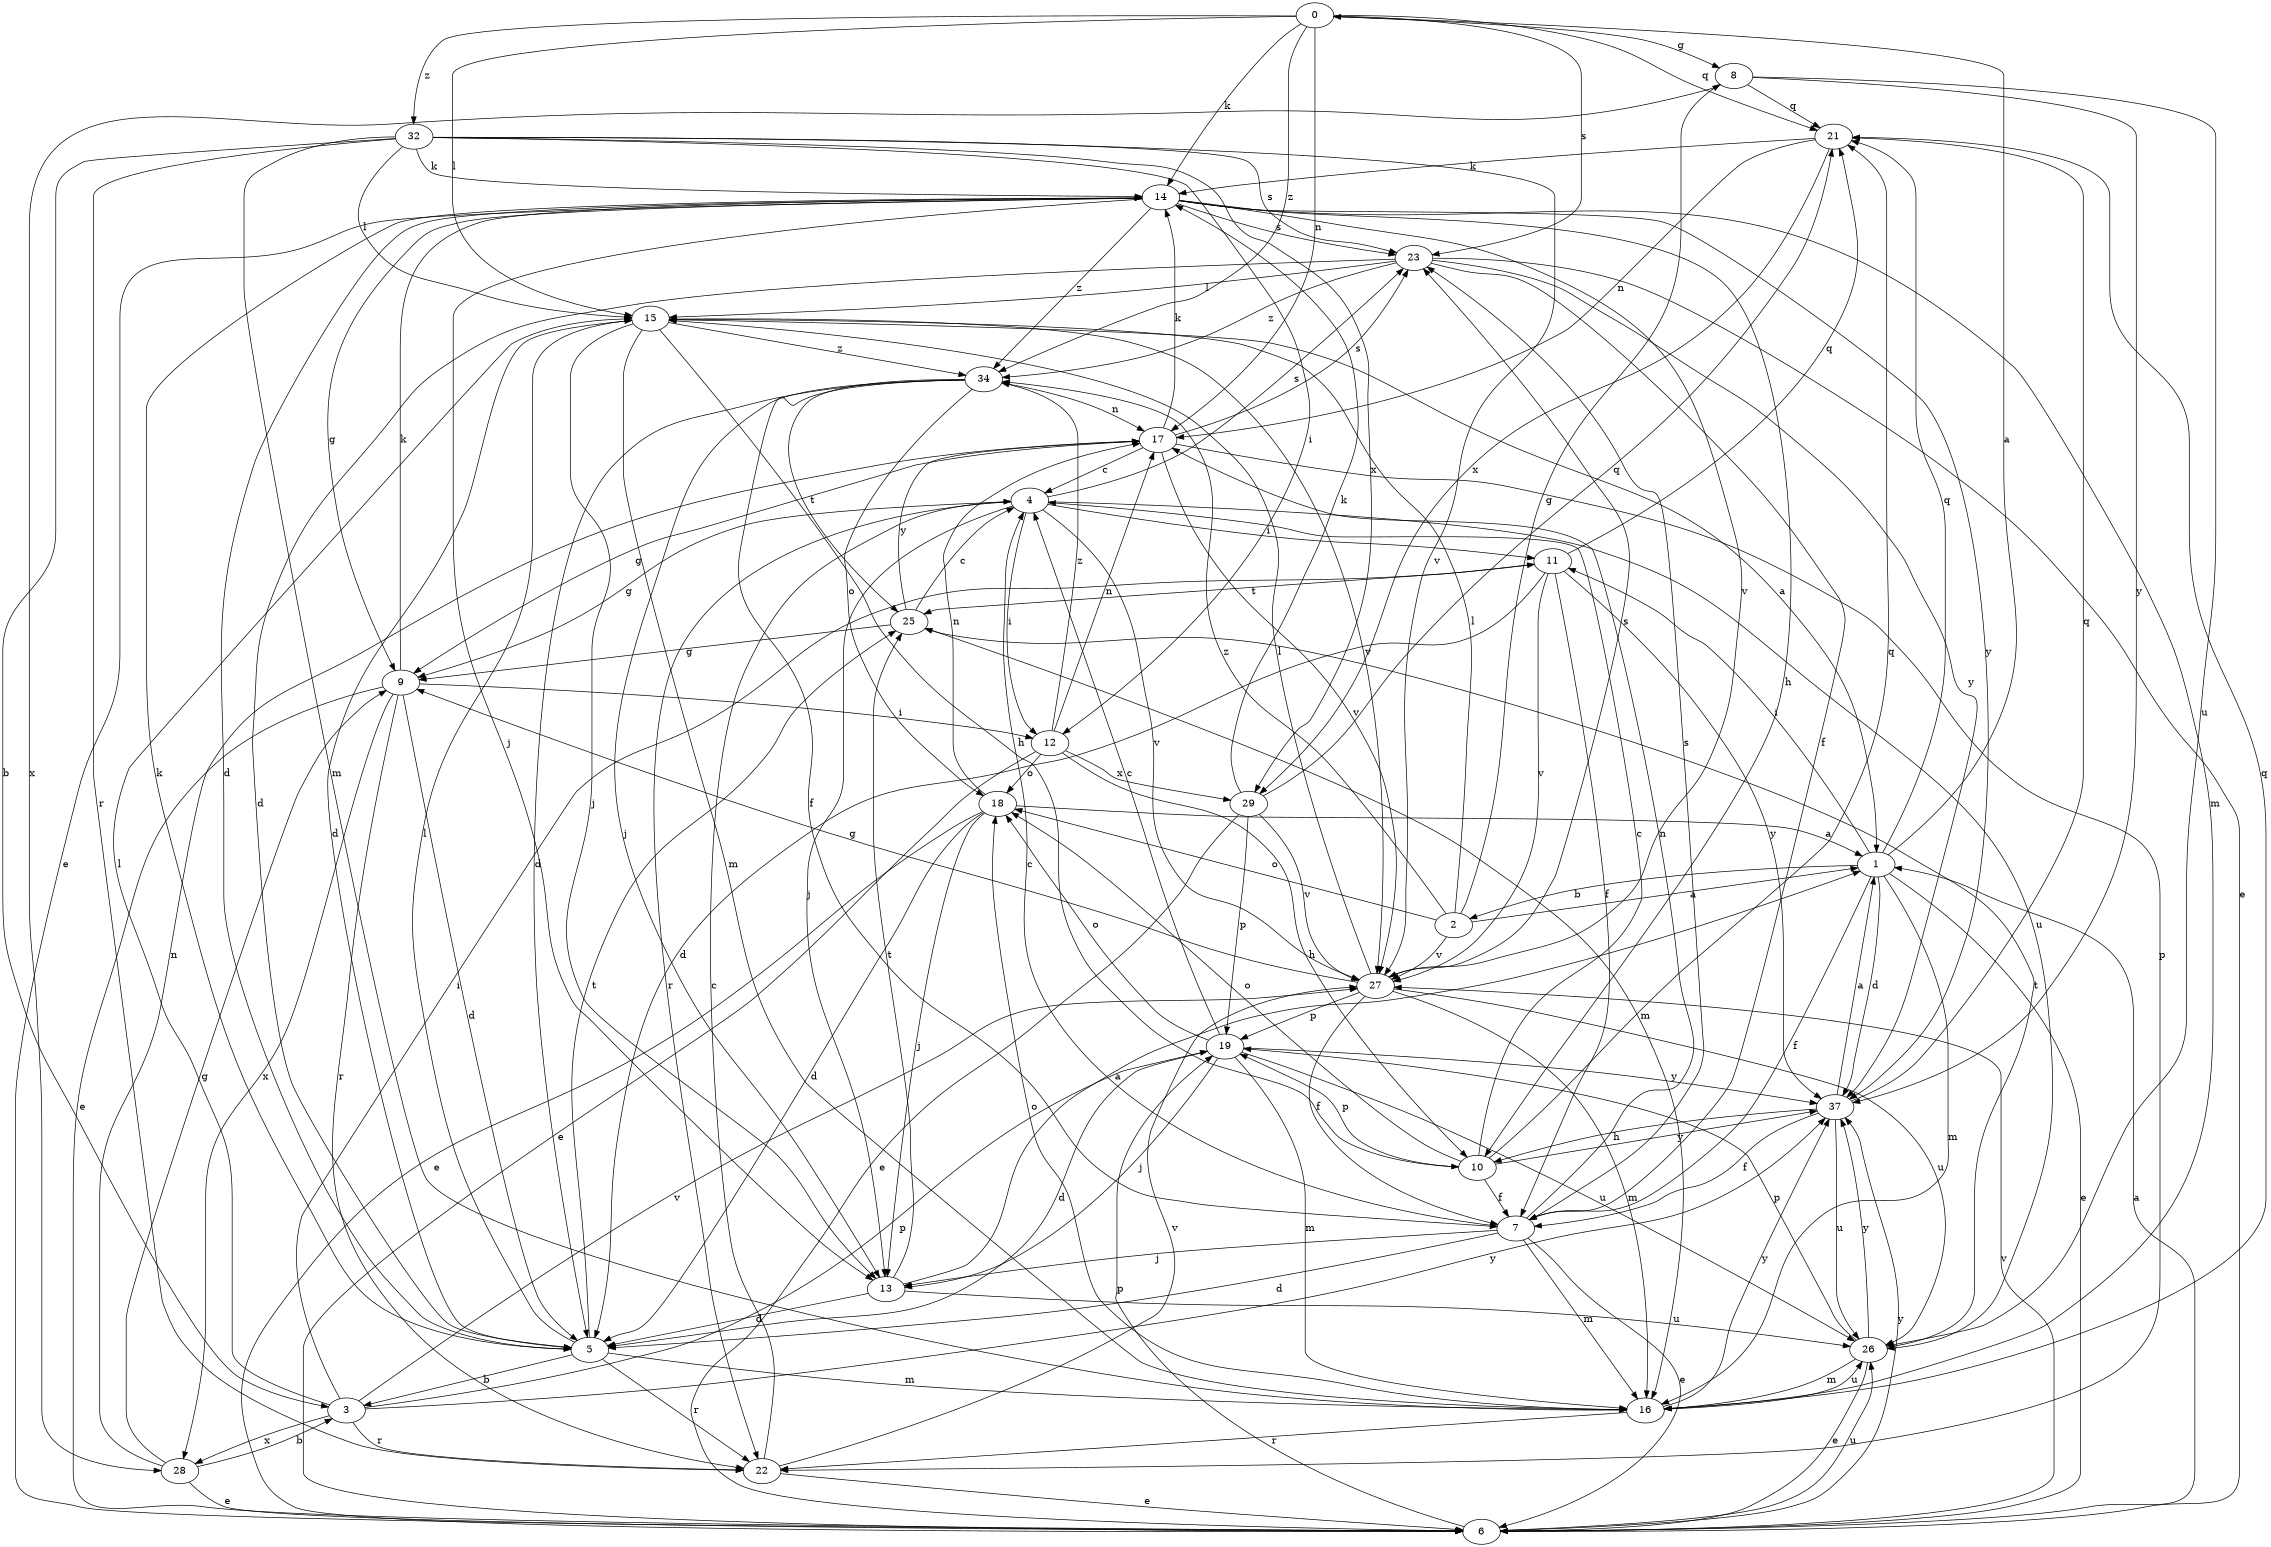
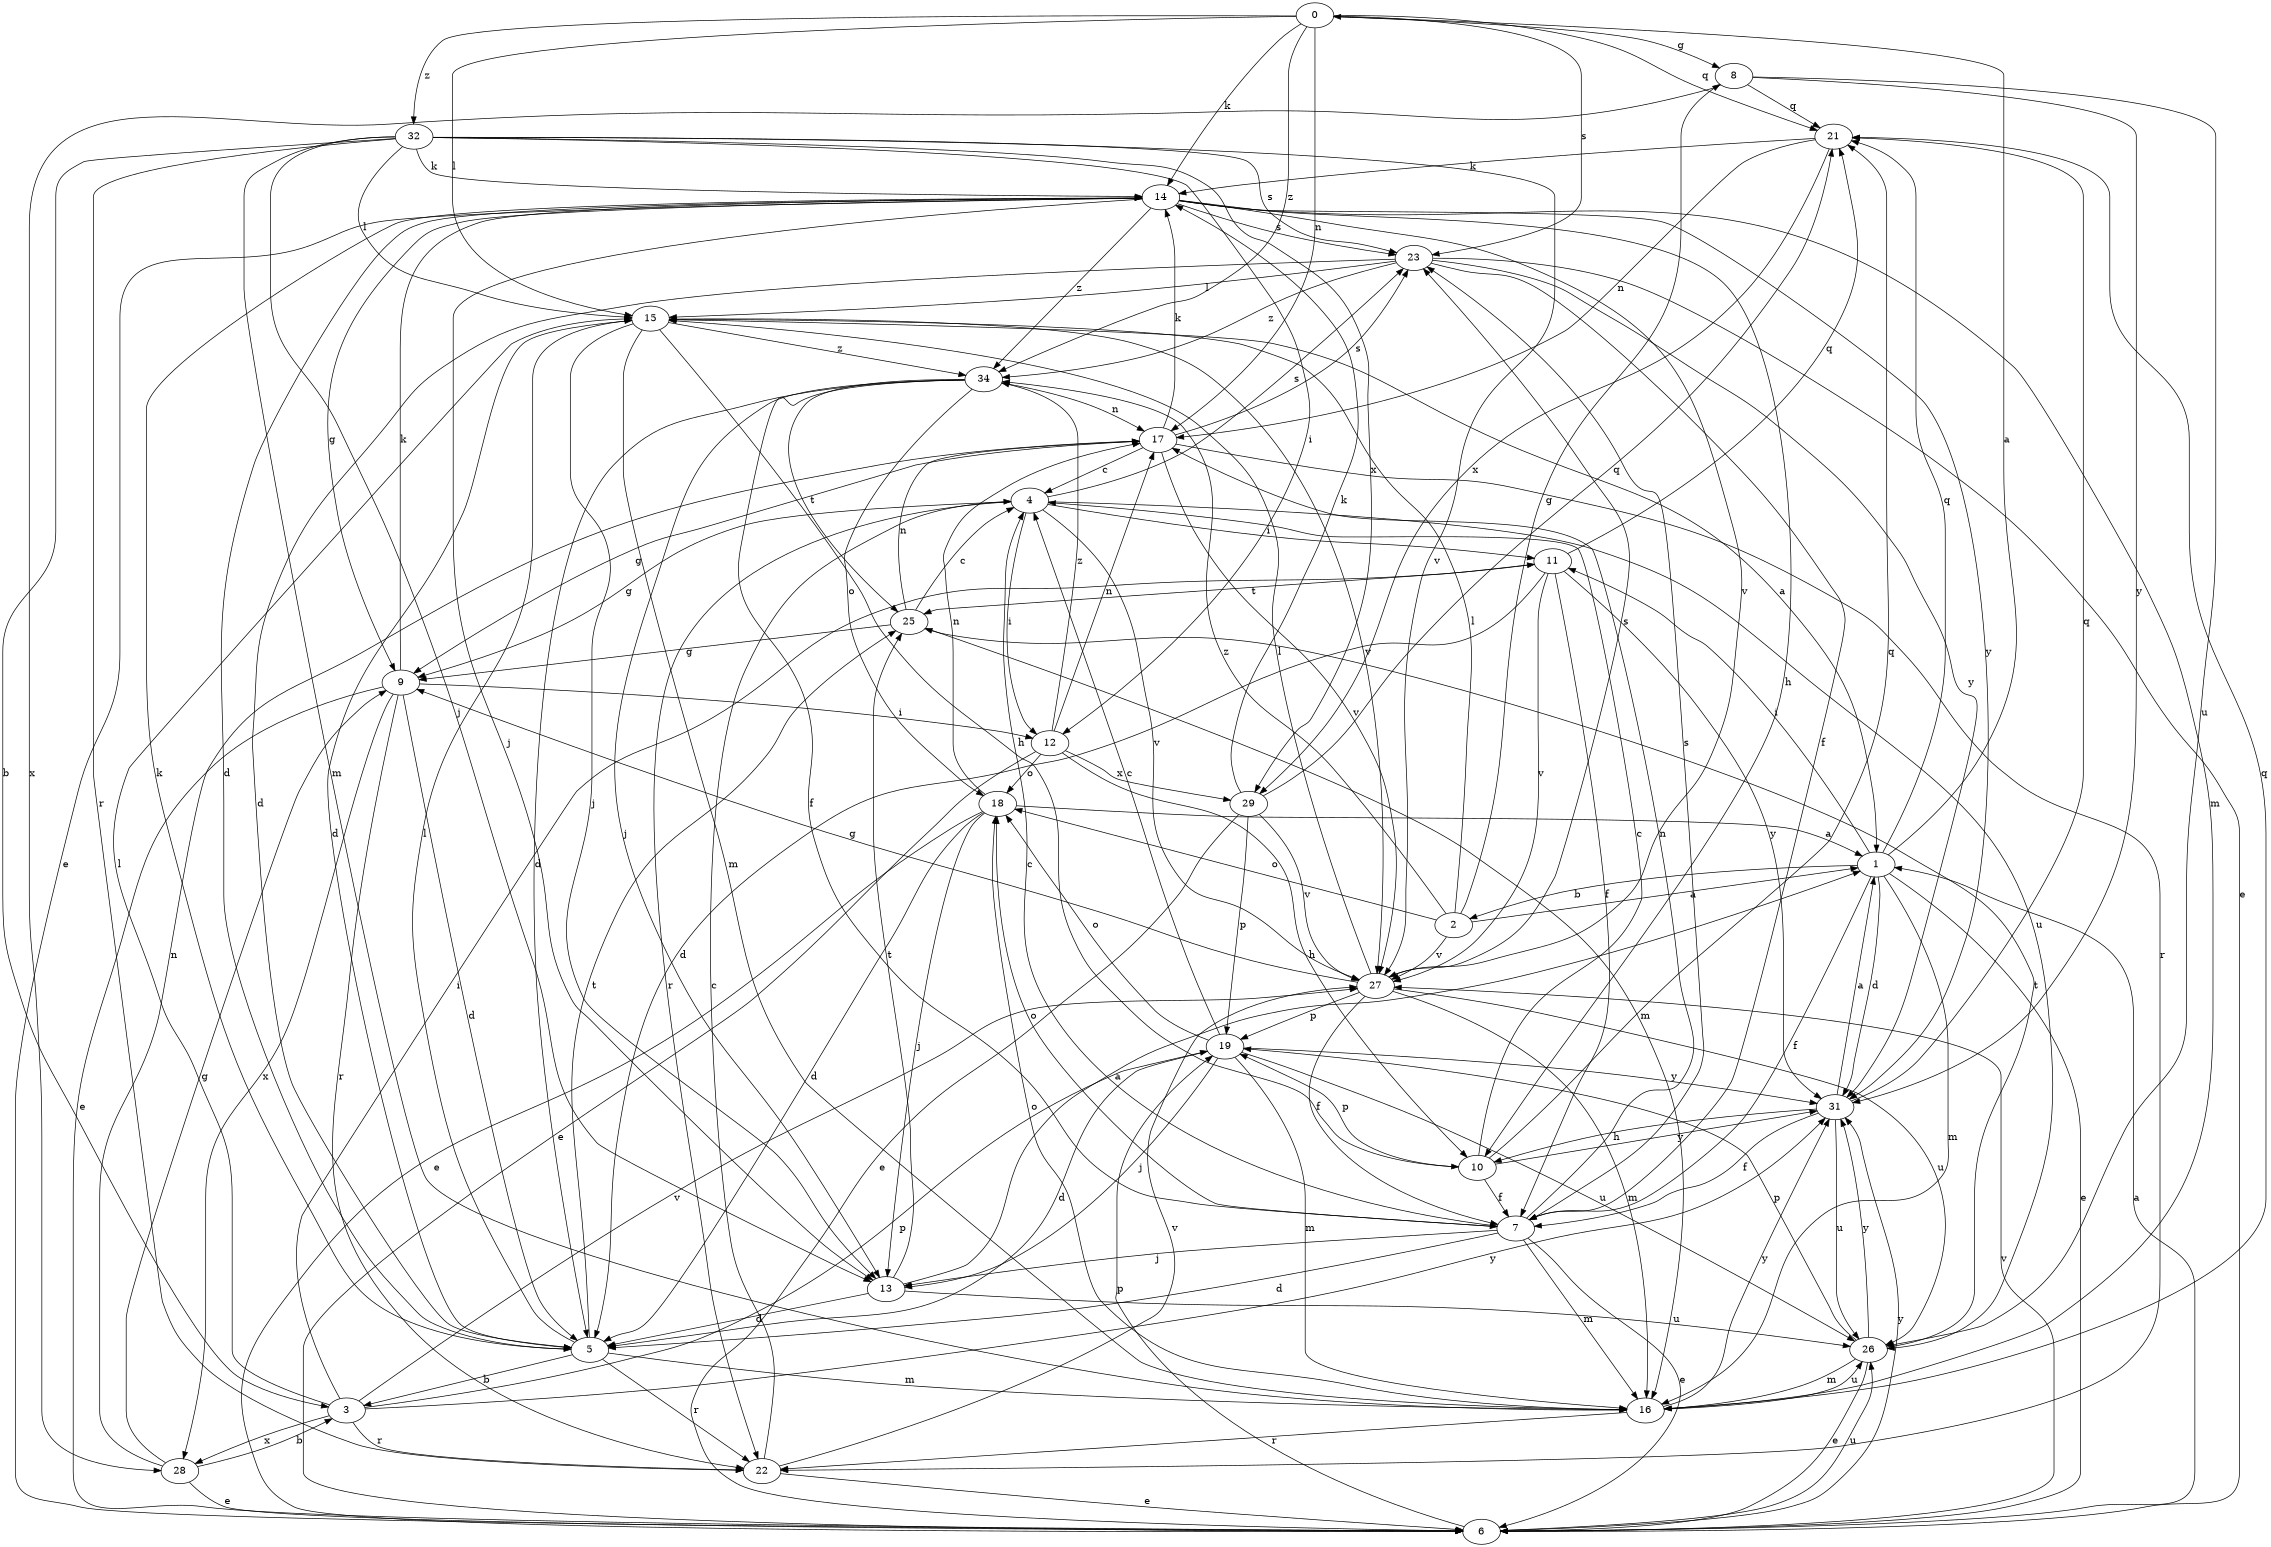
(904, 531) -> (904, 531)
(808, 865) -> (462, 735)
(2162, 956) -> (2162, 956)
(1237, 992) -> (1156, 1162)
(1835, 1107) -> (1835, 1107)
